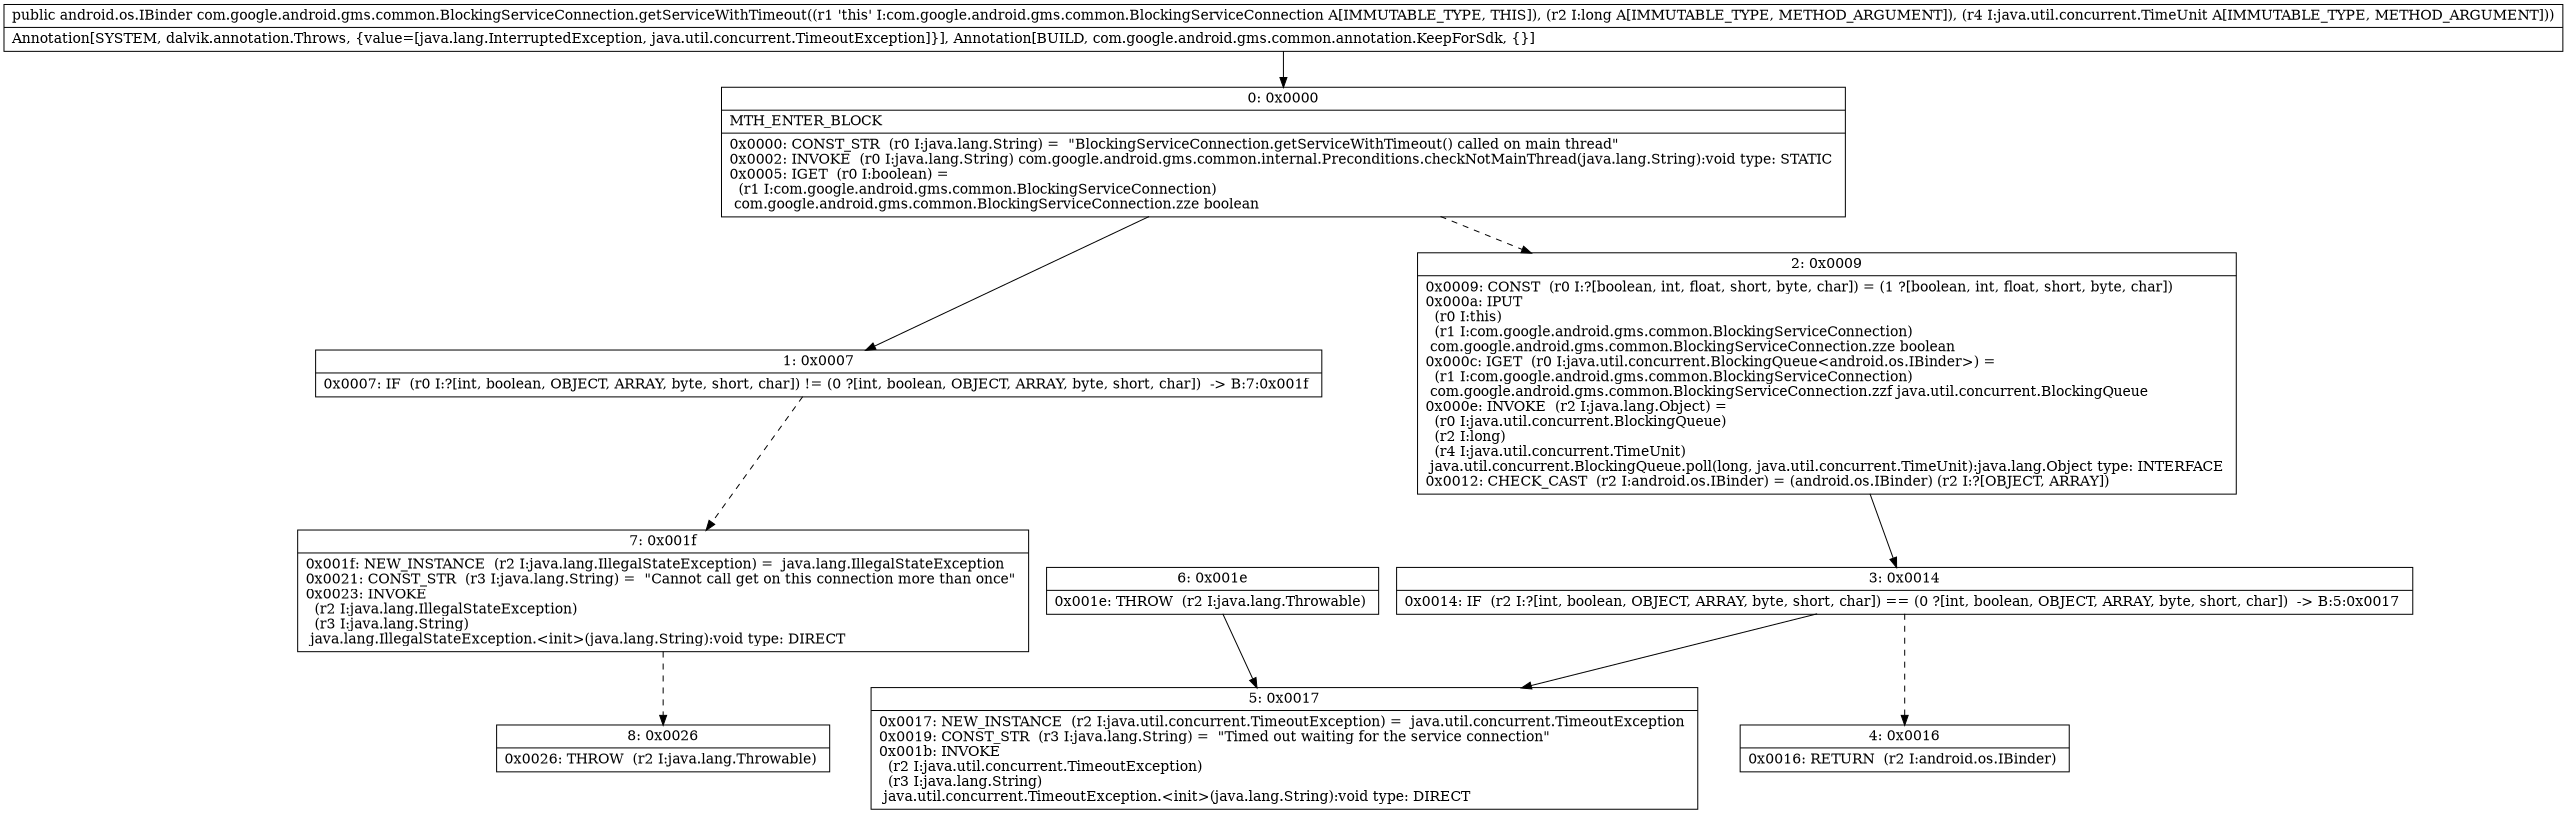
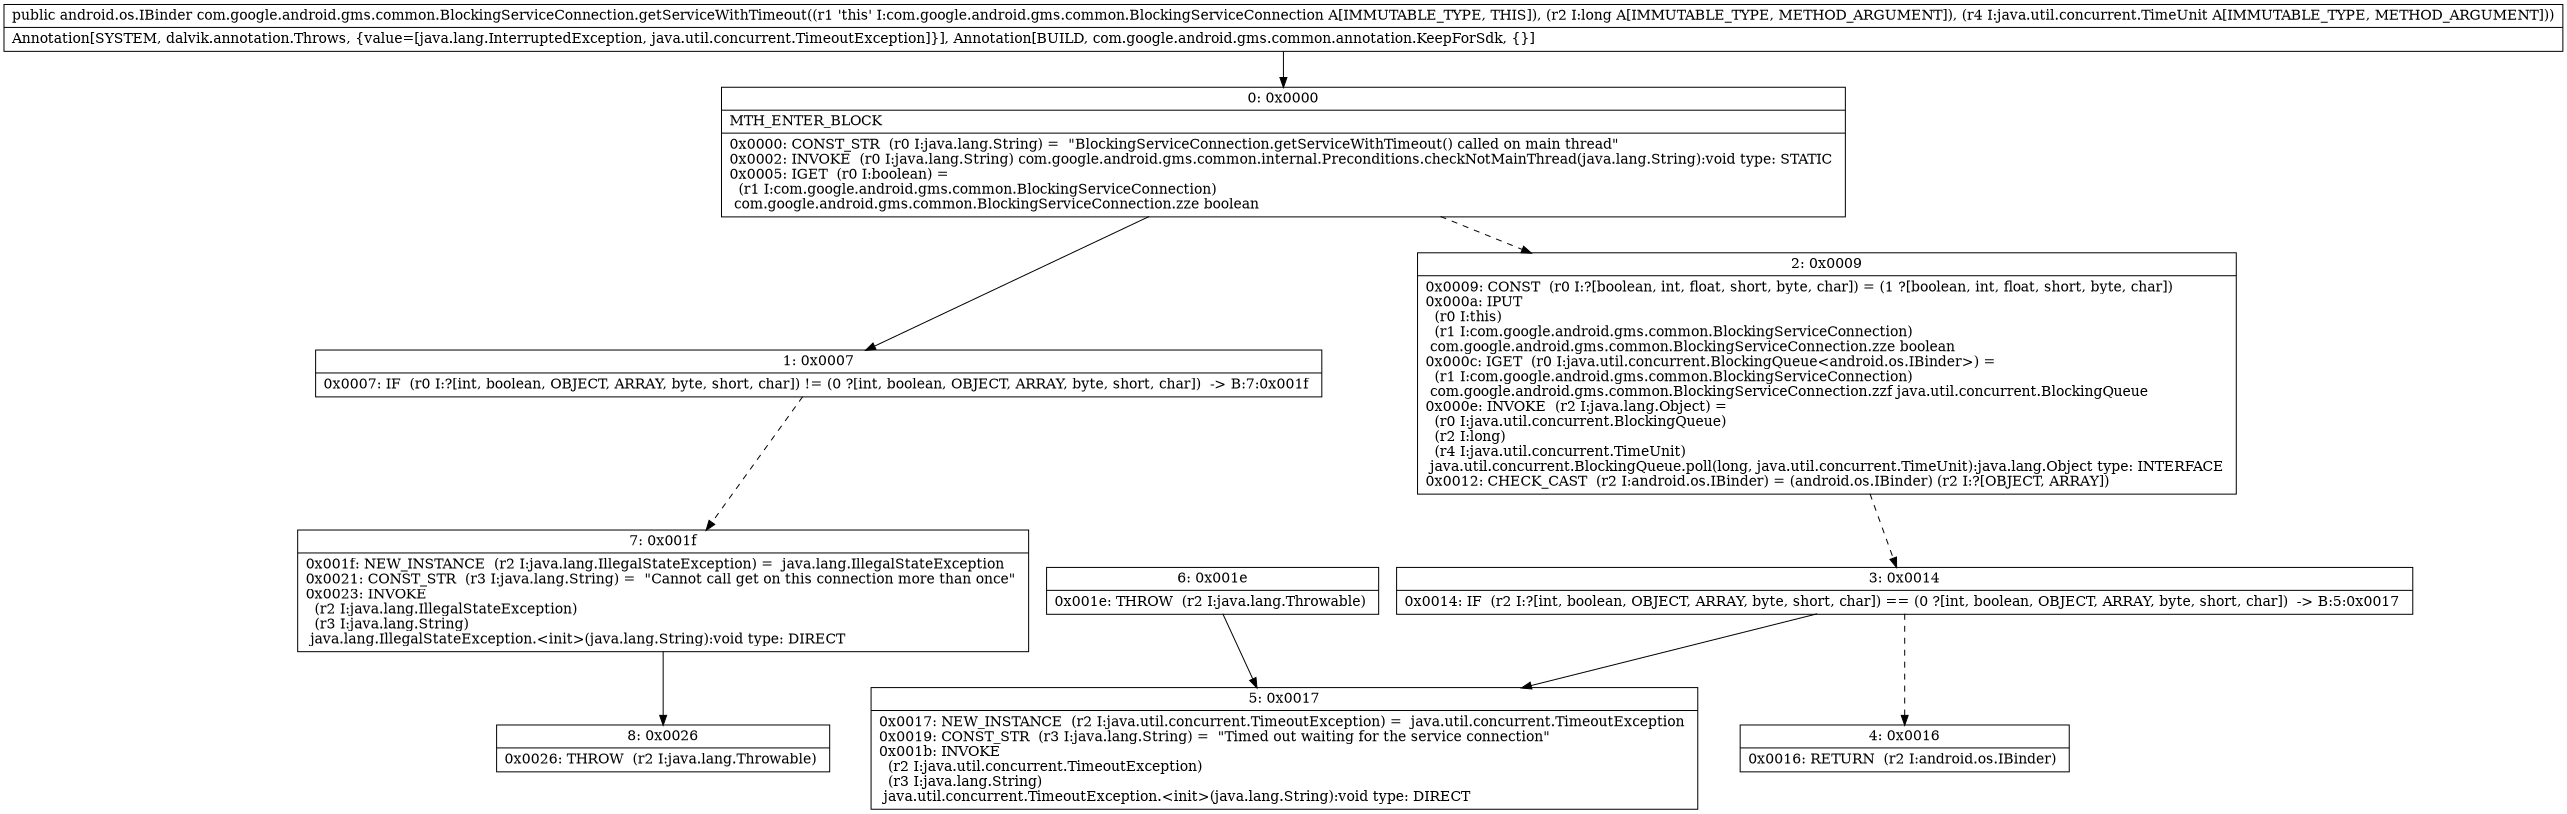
(1882, 526) -> (1882, 526)
(663, 683) -> (663, 683)
